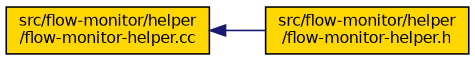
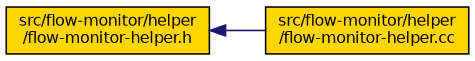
(246, 30) -> (246, 30)
